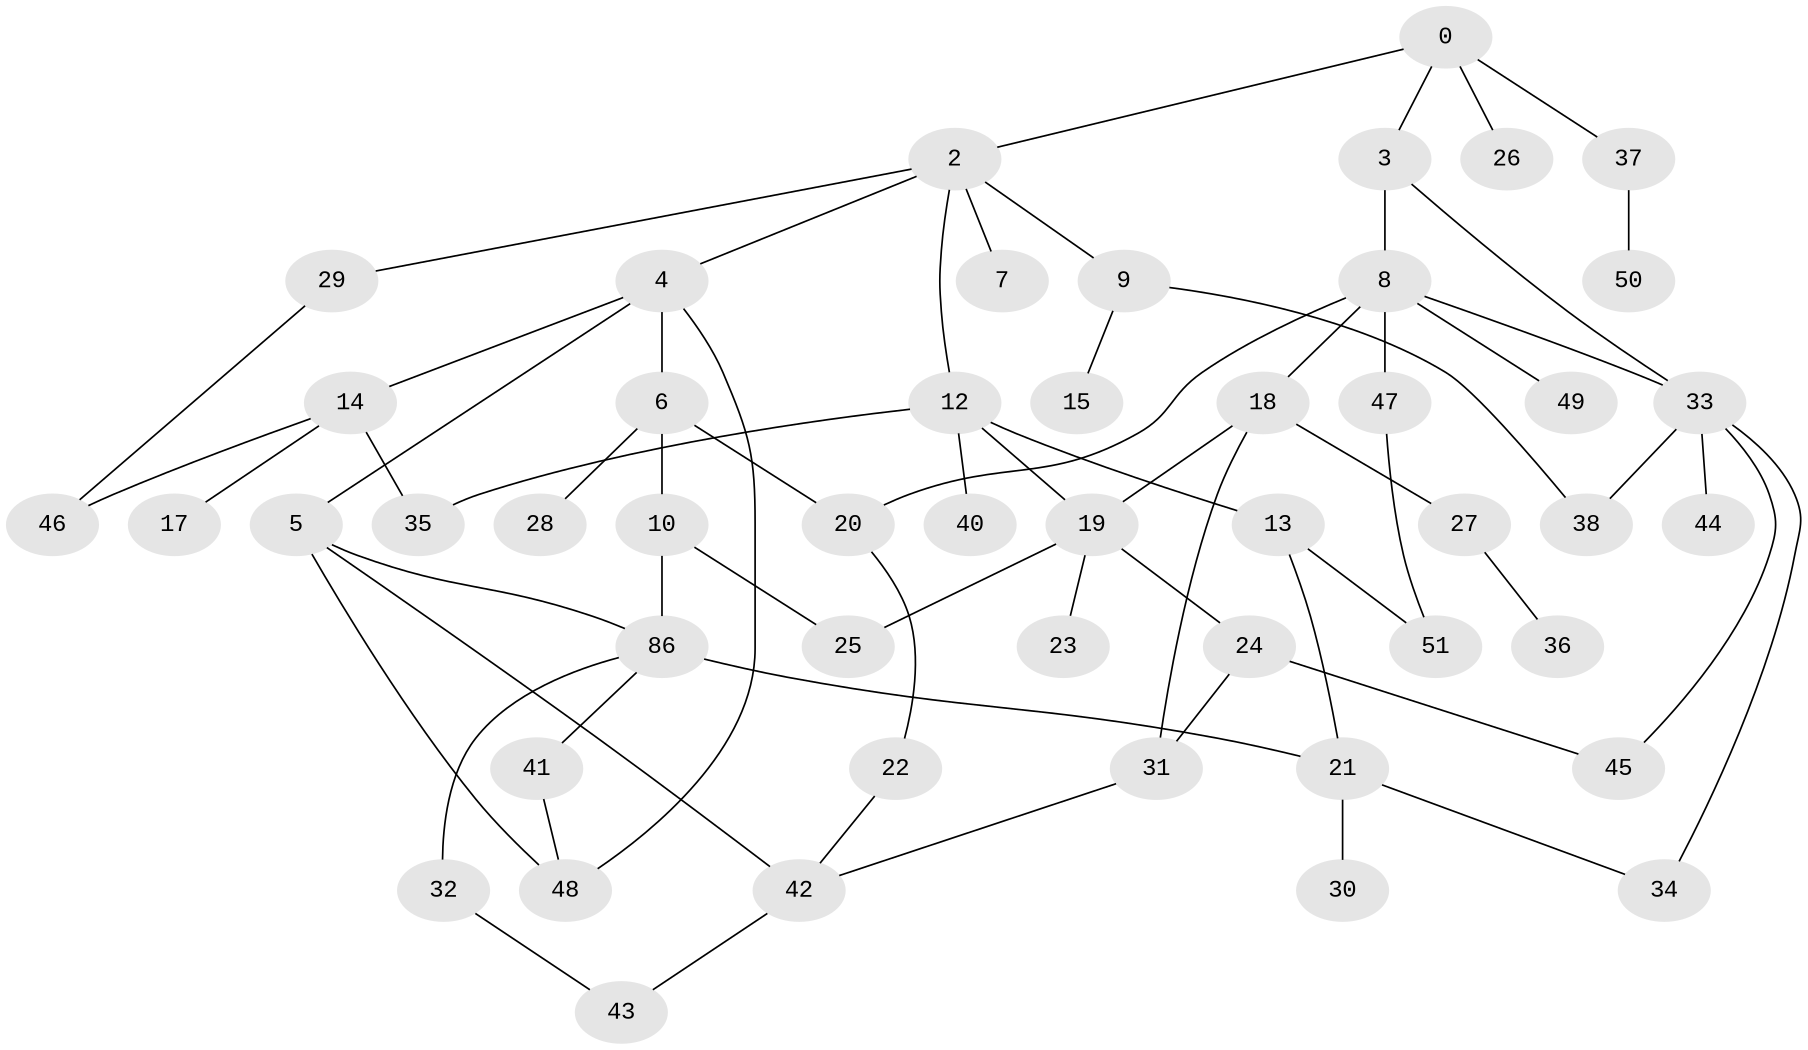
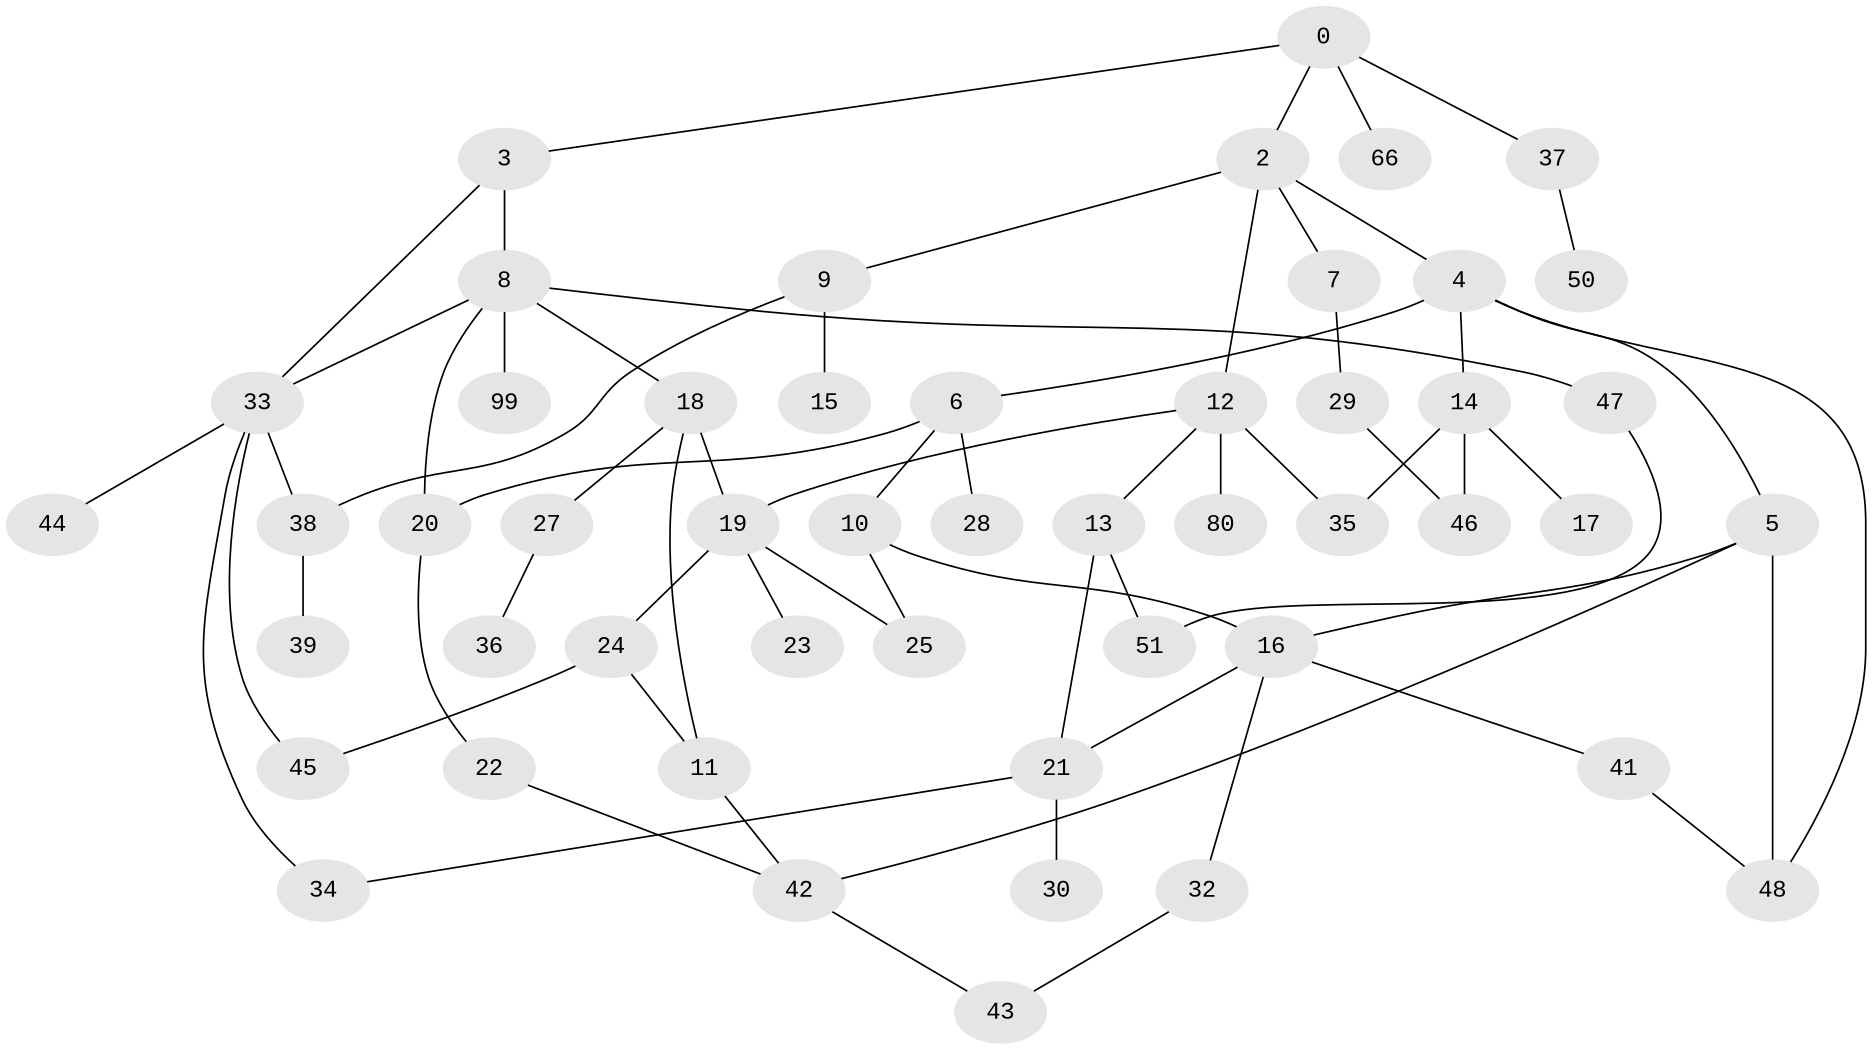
(1507, 159) -> (1385, 159)
(644, 220) -> (1339, 353)
(1571, 403) -> (505, 403)
(970, 525) -> (1221, 525)
none -> (303, 647)
(662, 647) -> (1271, 647)
(1156, 769) -> (704, 769)
